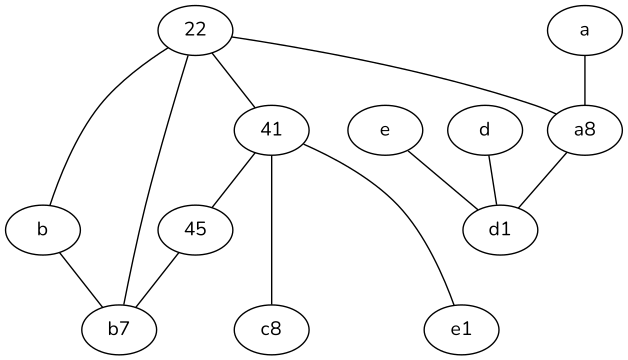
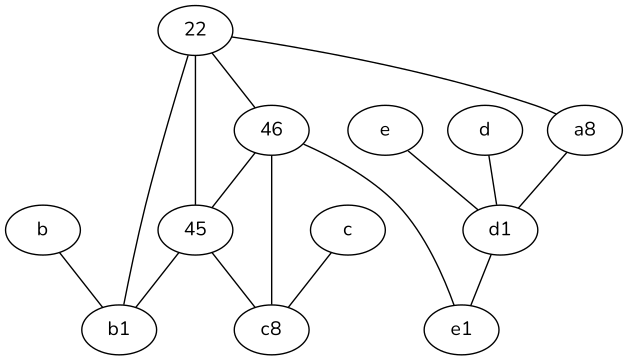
(585, 30) -> none
(93, 114) -> (195, 130)
(272, 130) -> (272, 130)
none -> (348, 230)
none -> (234, 280)
none -> (481, 280)
(119, 330) -> (119, 330)
